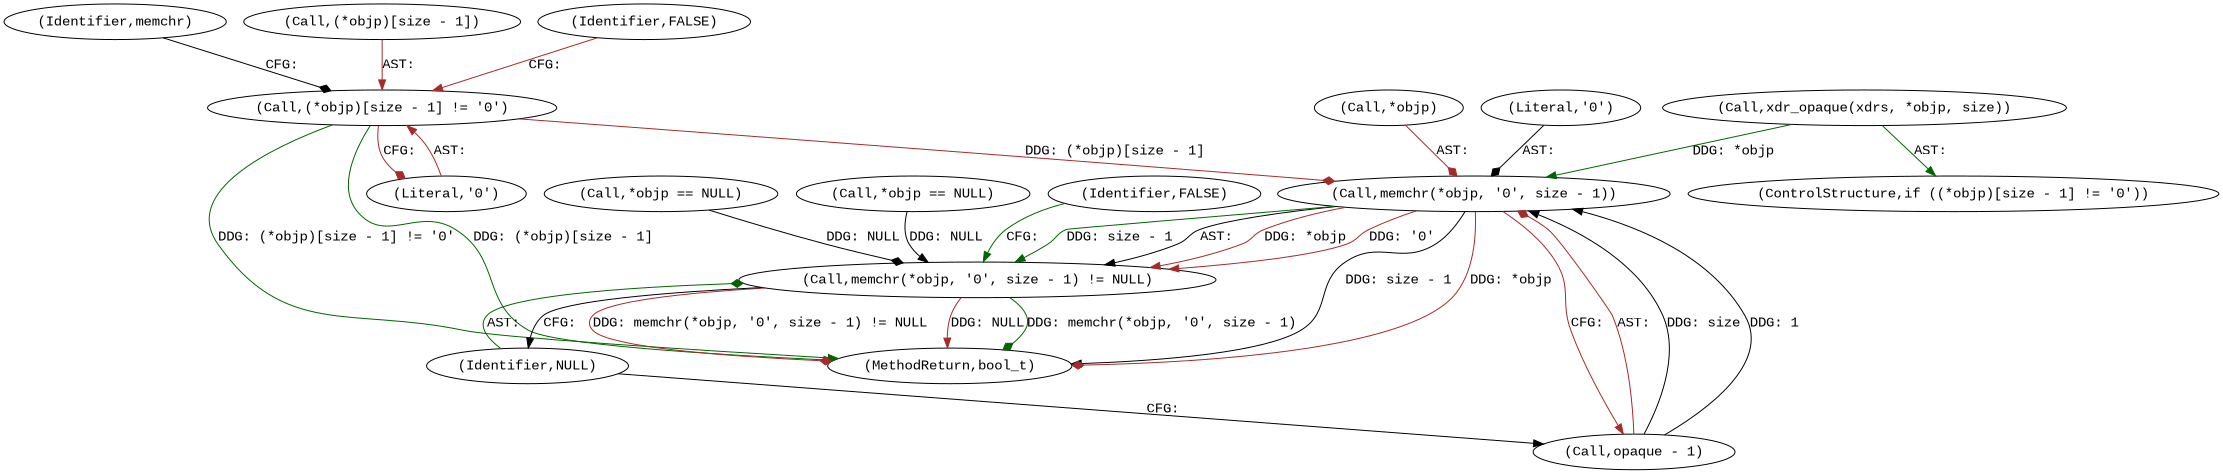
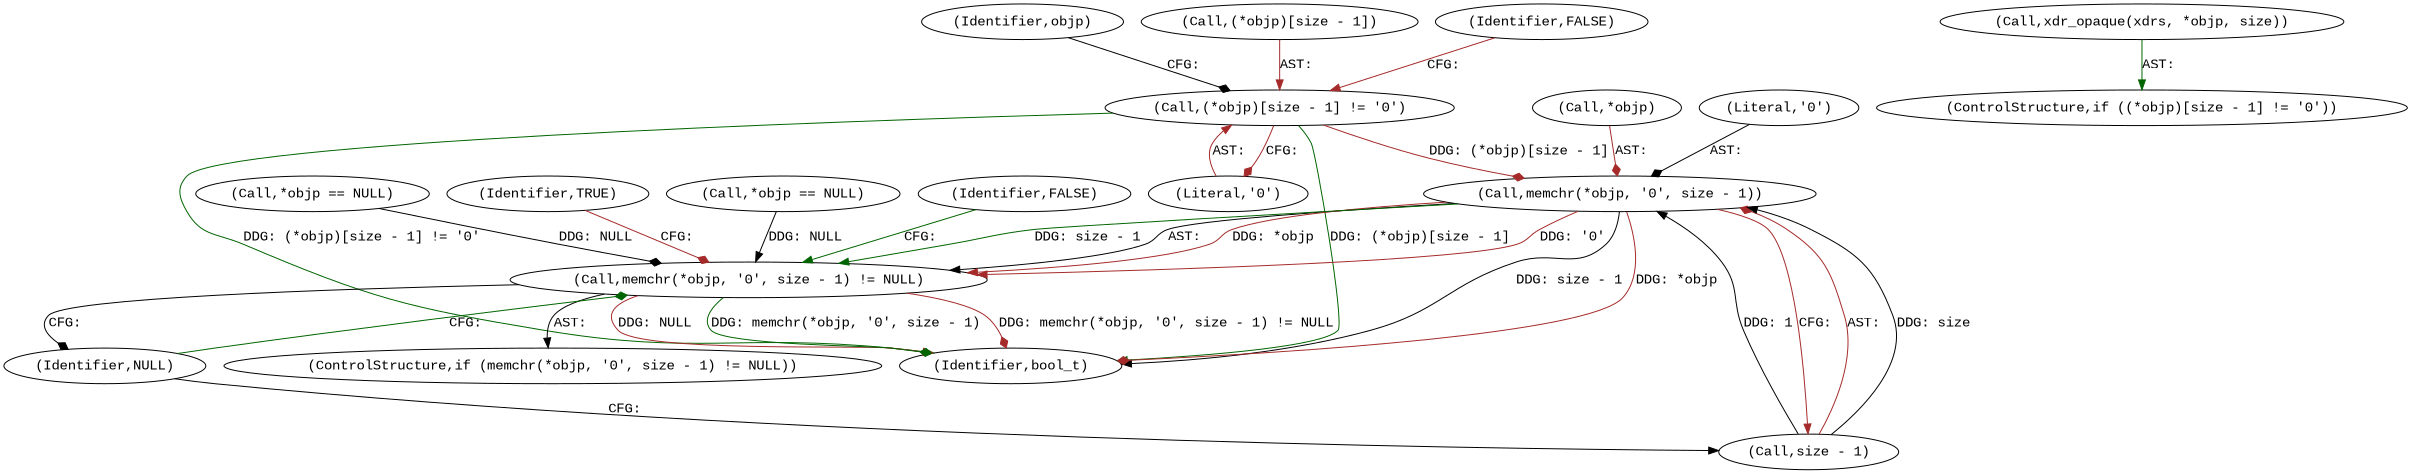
(115, 22) -> (1023, 22)
(1674, 150) -> none
none -> (548, 194)
(620, 298) -> (266, 293)
(508, 323) -> (470, 323)
none -> (553, 366)
(950, 366) -> (1011, 366)
(1634, 452) -> (1809, 452)
